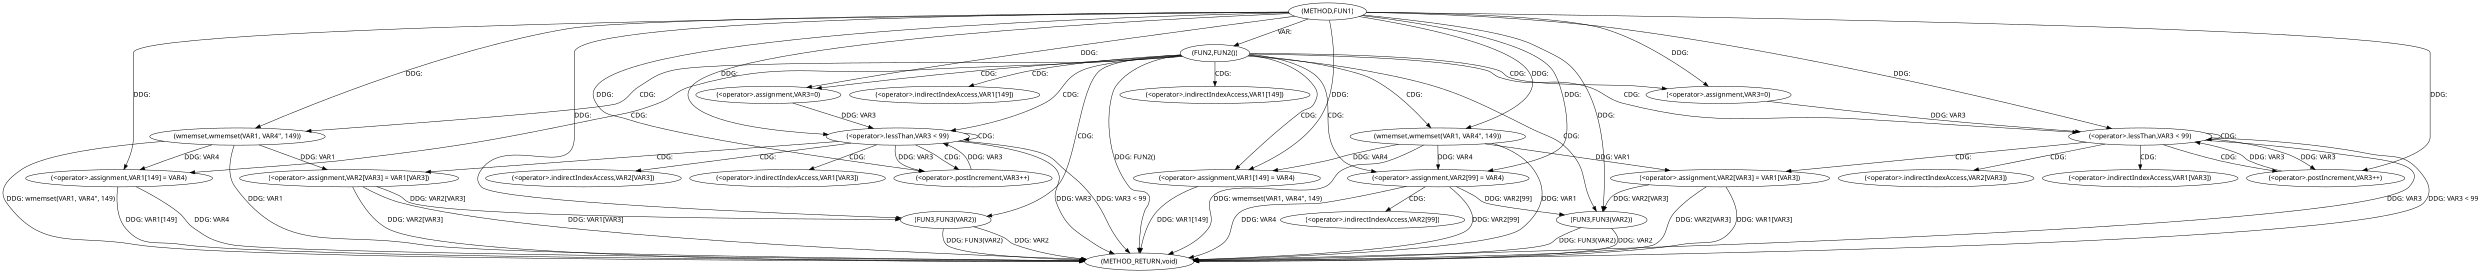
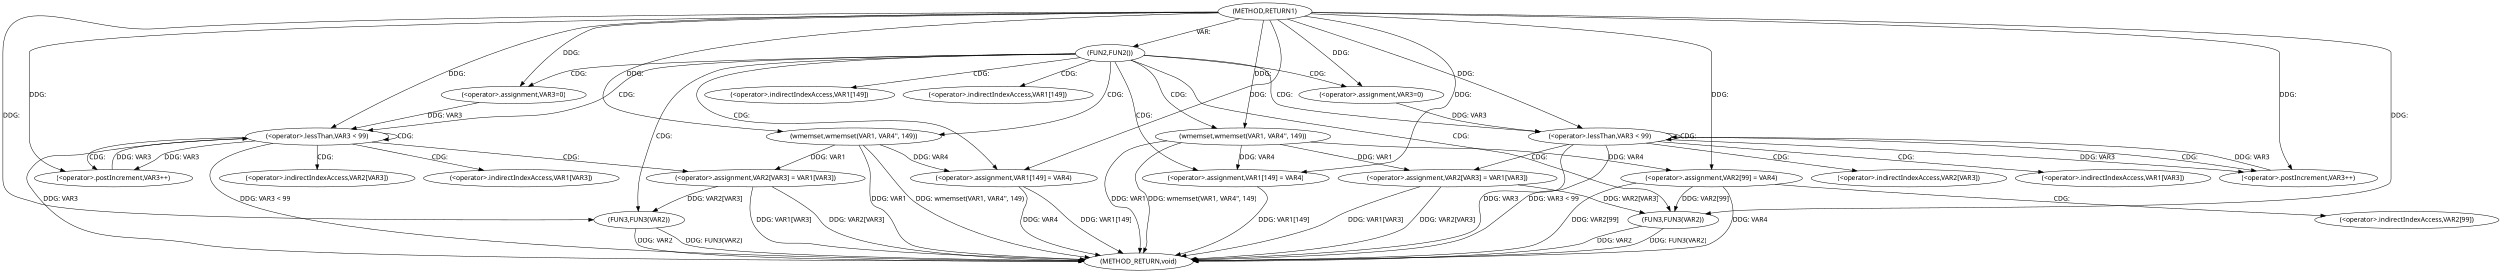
(1328, 12) -> (1265, 12)
(1326, 94) -> none
(1110, 139) -> none
